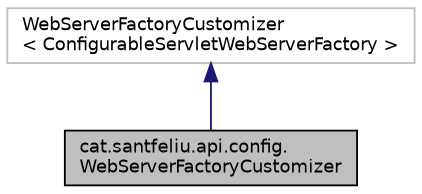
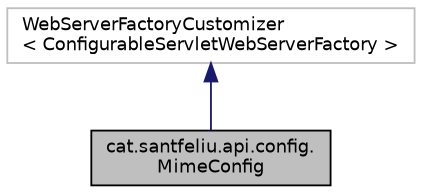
(211, 158) -> (211, 158)
